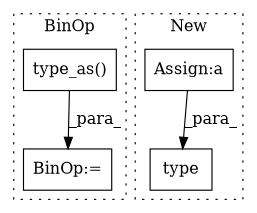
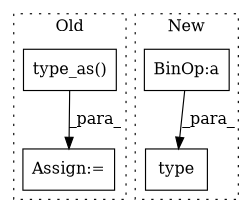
(70, 27) -> (70, 27)
(189, 70) -> (187, 70)
(68, 170) -> (69, 170)
